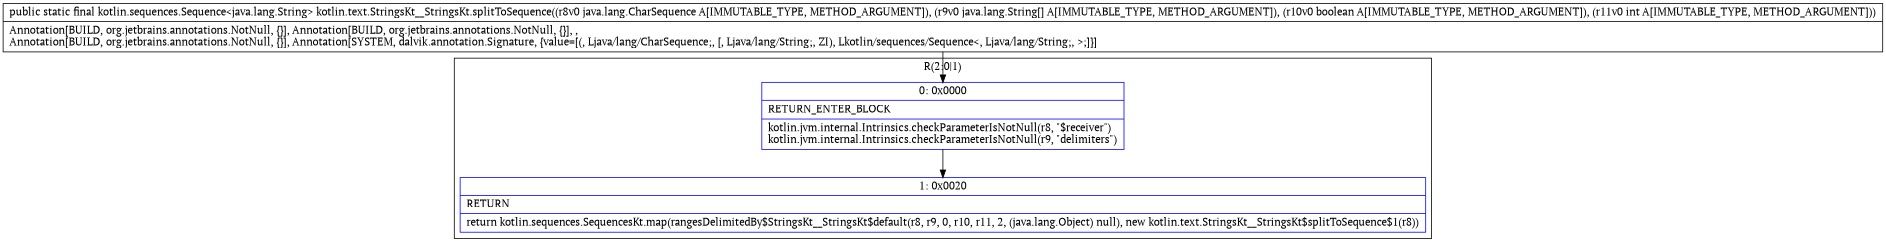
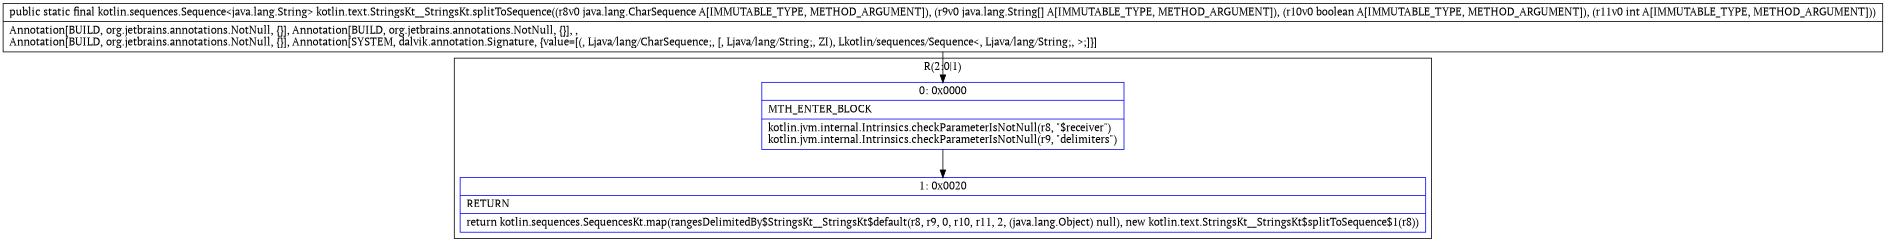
(829, 109) -> (820, 109)
